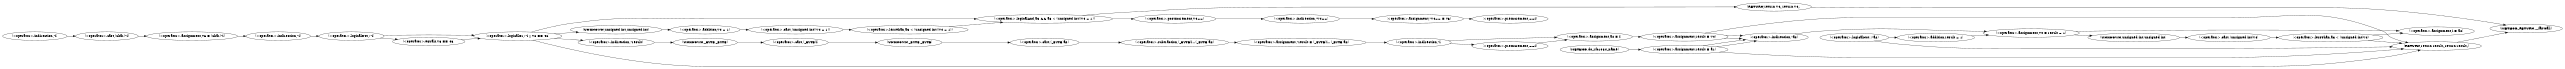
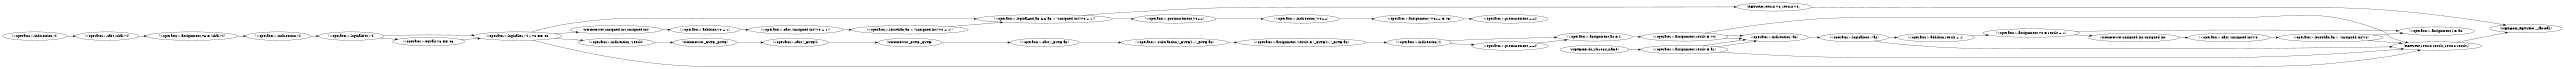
(1889, 29) -> (1813, 37)
